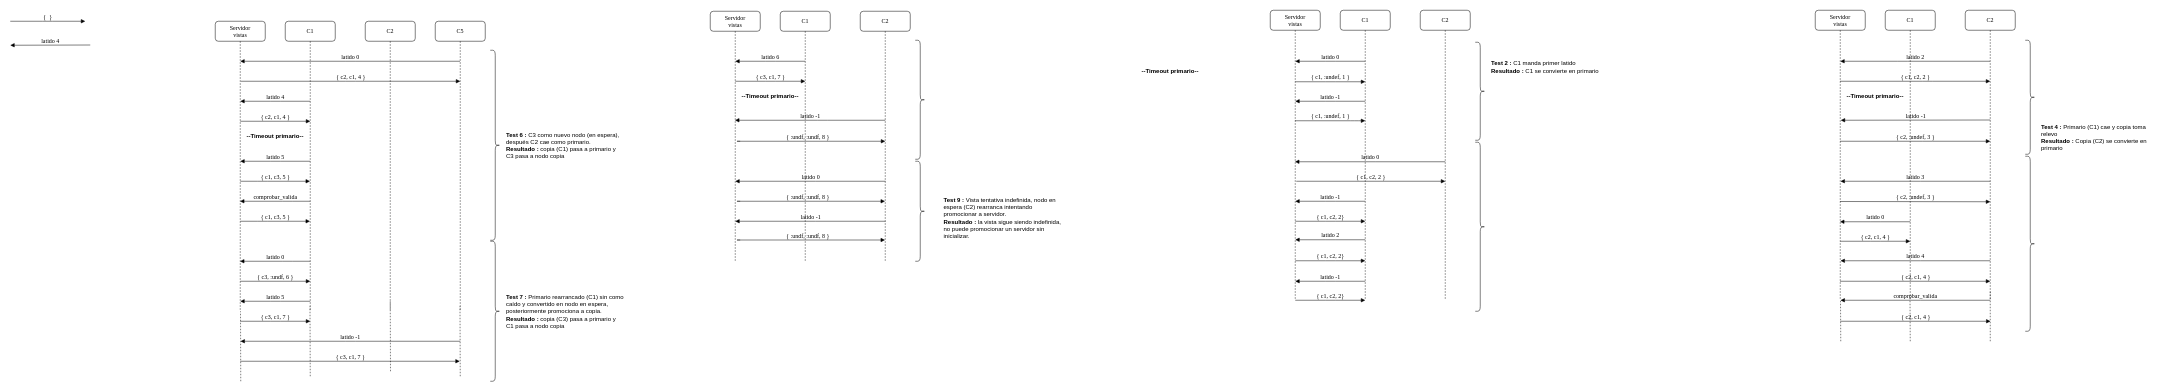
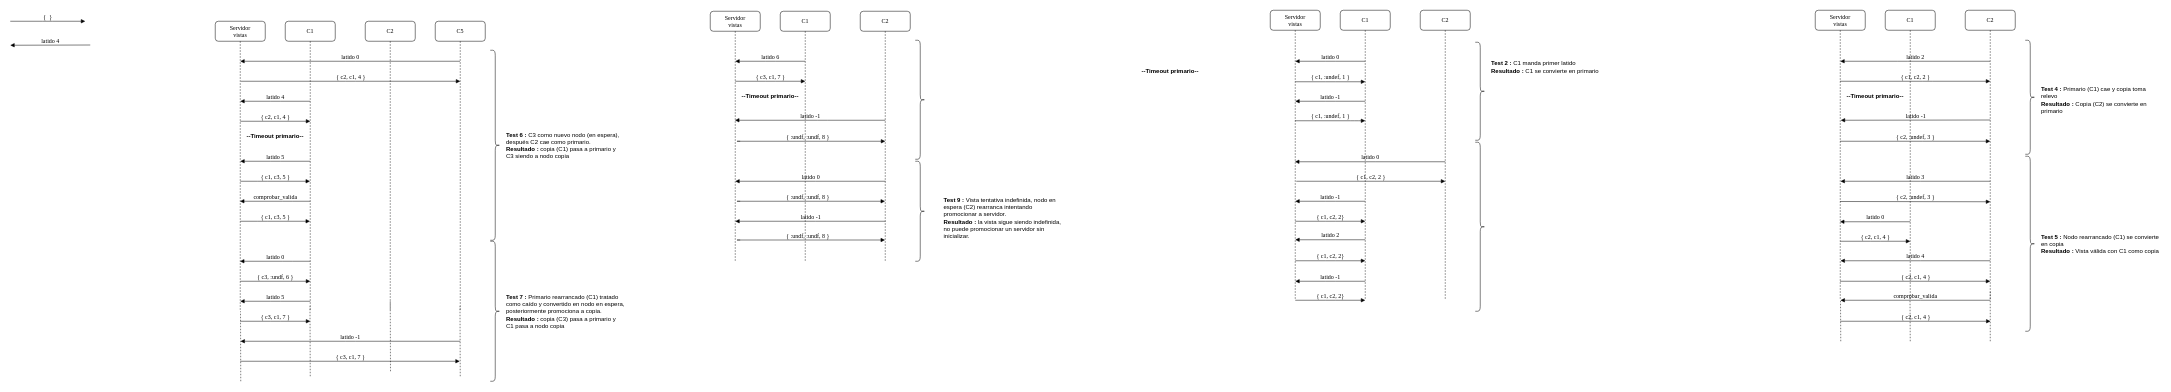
(2100, 137) -> (2100, 100)
(566, 145) -> (566, 145)
none -> (2100, 244)
(566, 311) -> (566, 311)
